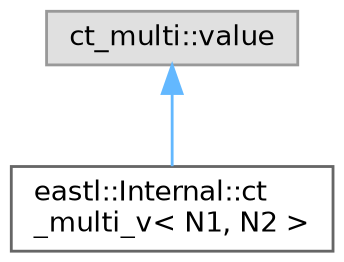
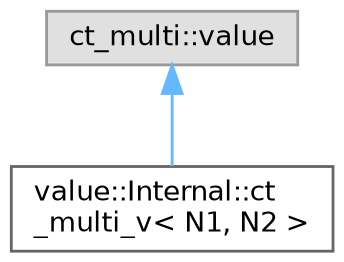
(172, 209) -> (172, 209)
